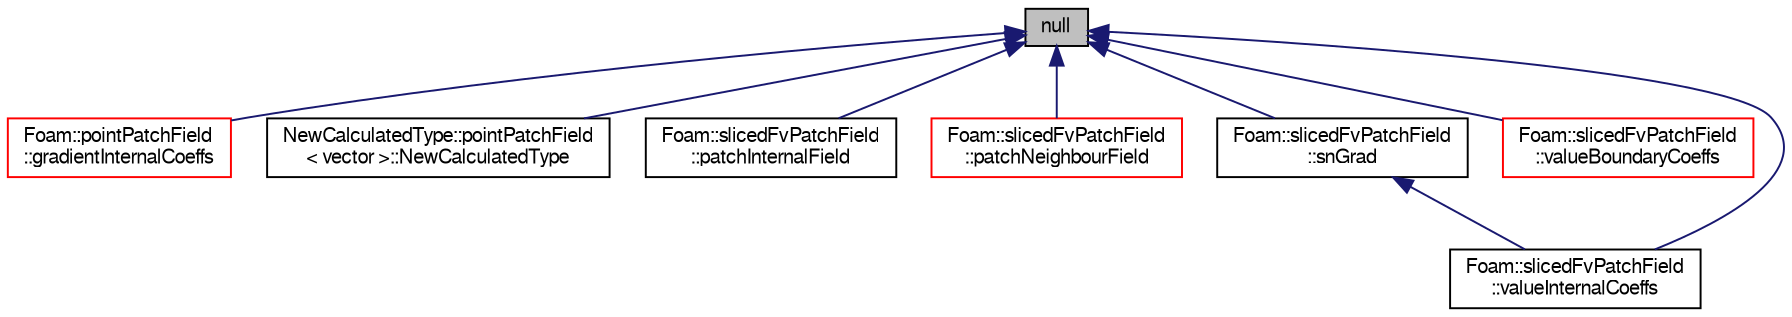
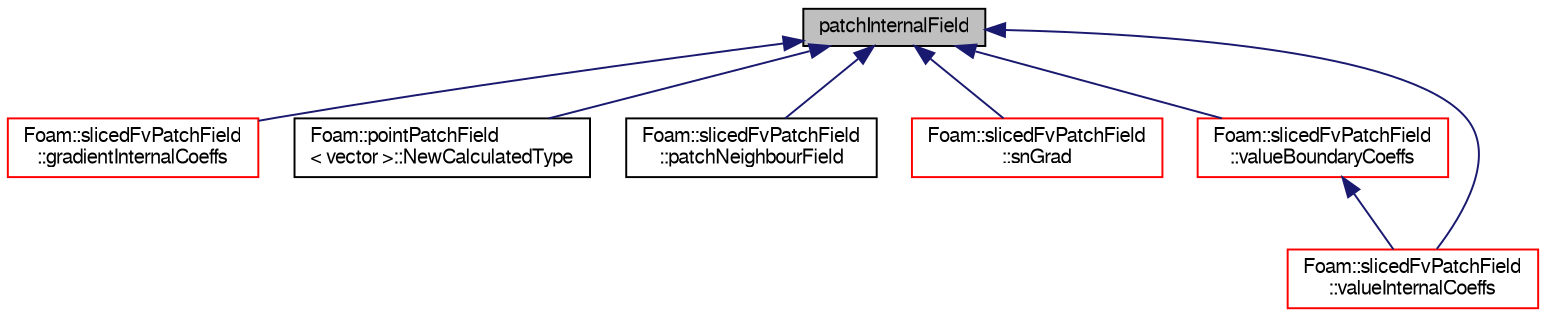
(1057, 27) -> (894, 27)
(119, 148) -> (133, 148)
(438, 148) -> (442, 148)
(771, 148) -> none
(1057, 148) -> (751, 148)
(1342, 148) -> (1037, 148)
(1468, 218) -> (1374, 221)
(1575, 279) -> (1413, 279)
